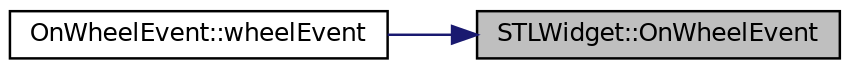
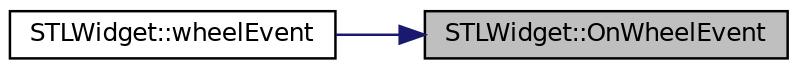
(199, 35) -> (173, 35)
